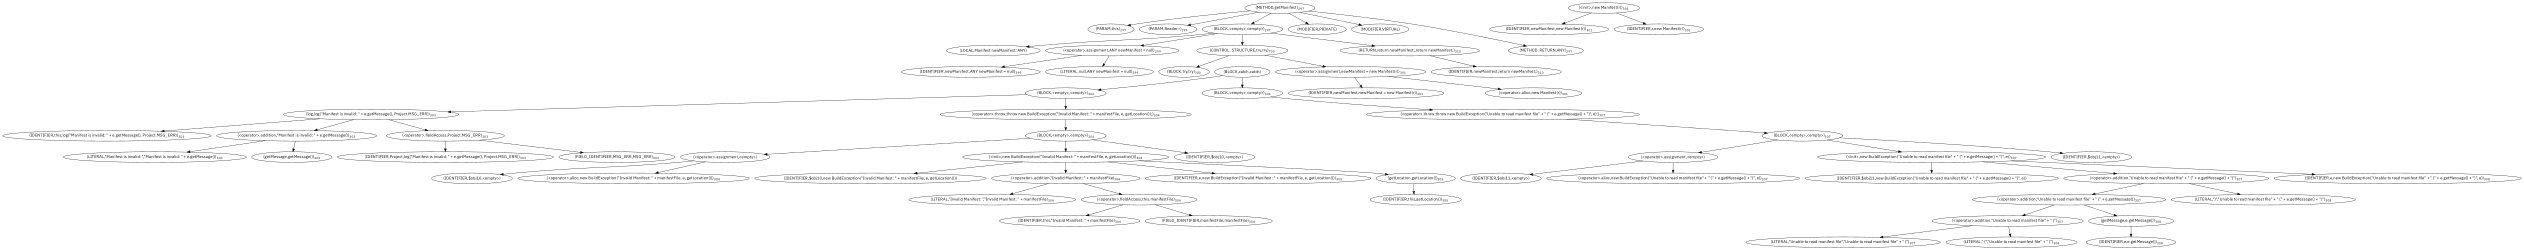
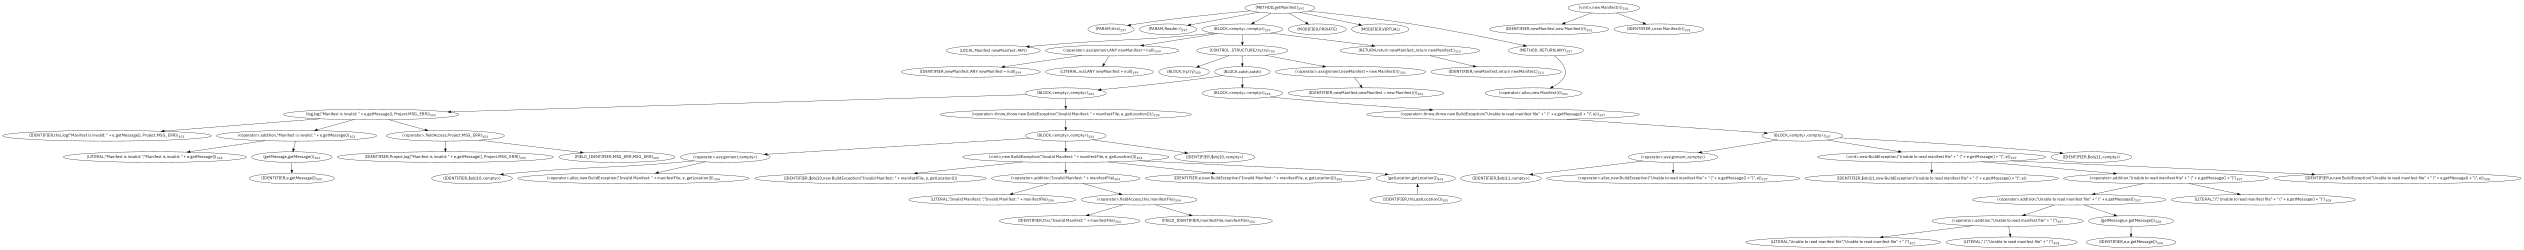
none -> (1242, 60)
(1443, 83) -> (1566, 72)
none -> (292, 178)
(1414, 188) -> (1418, 191)
